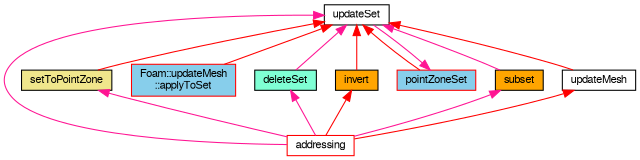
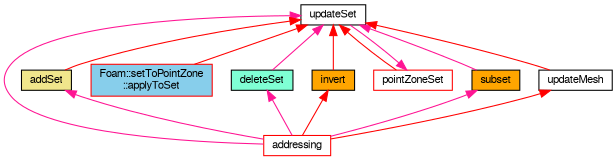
(67, 80) -> (46, 80)
(184, 80) -> (152, 80)
(436, 80) -> (413, 80)
